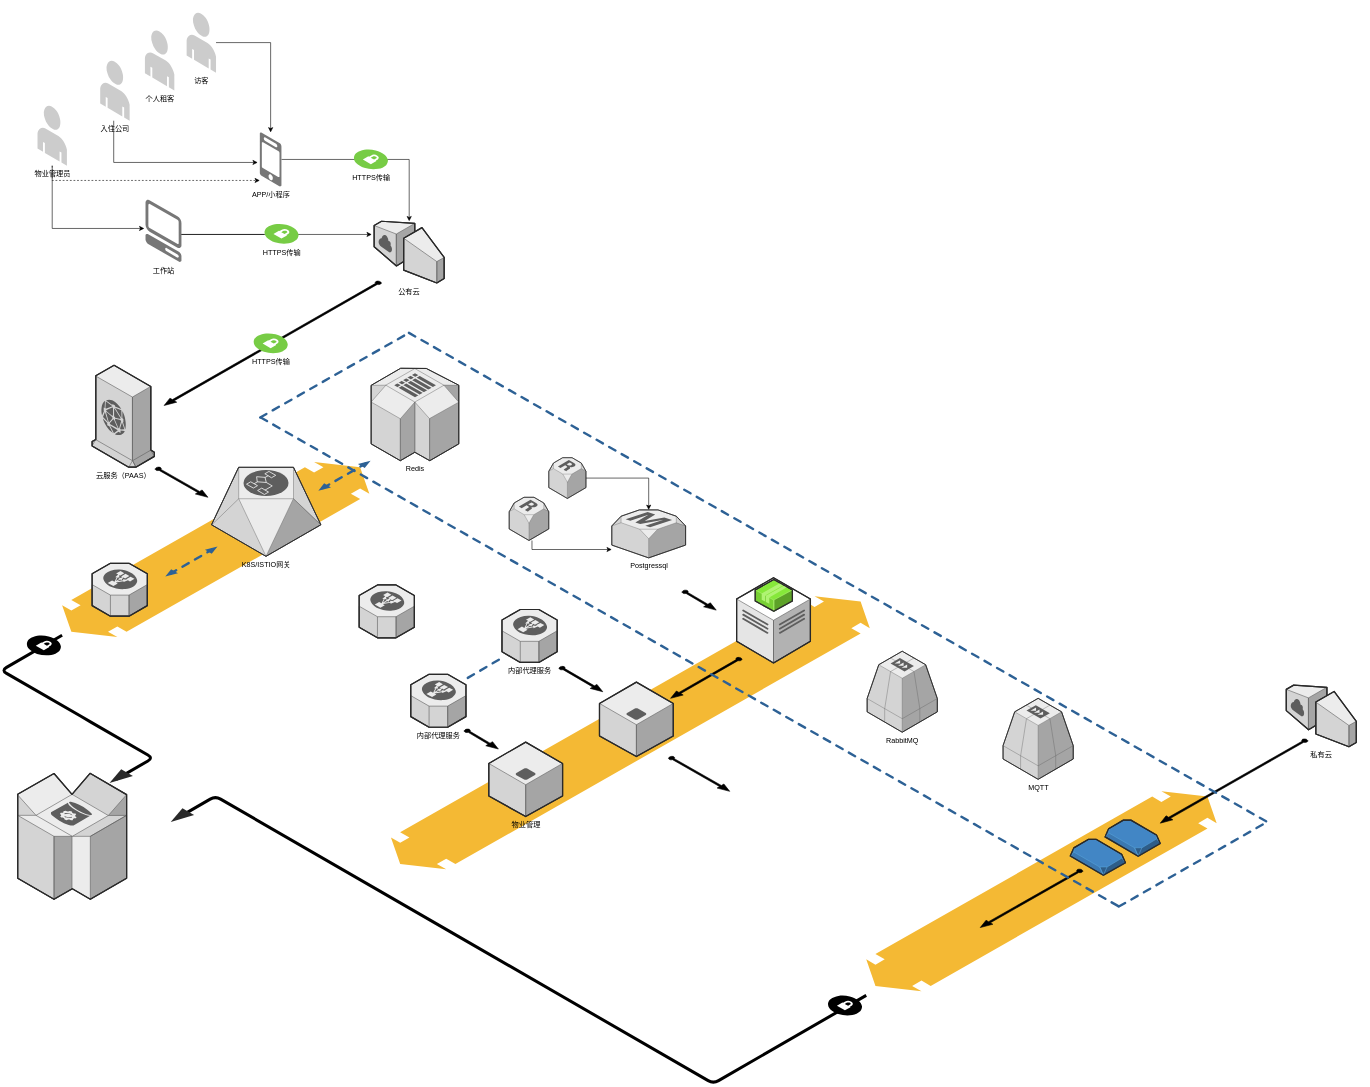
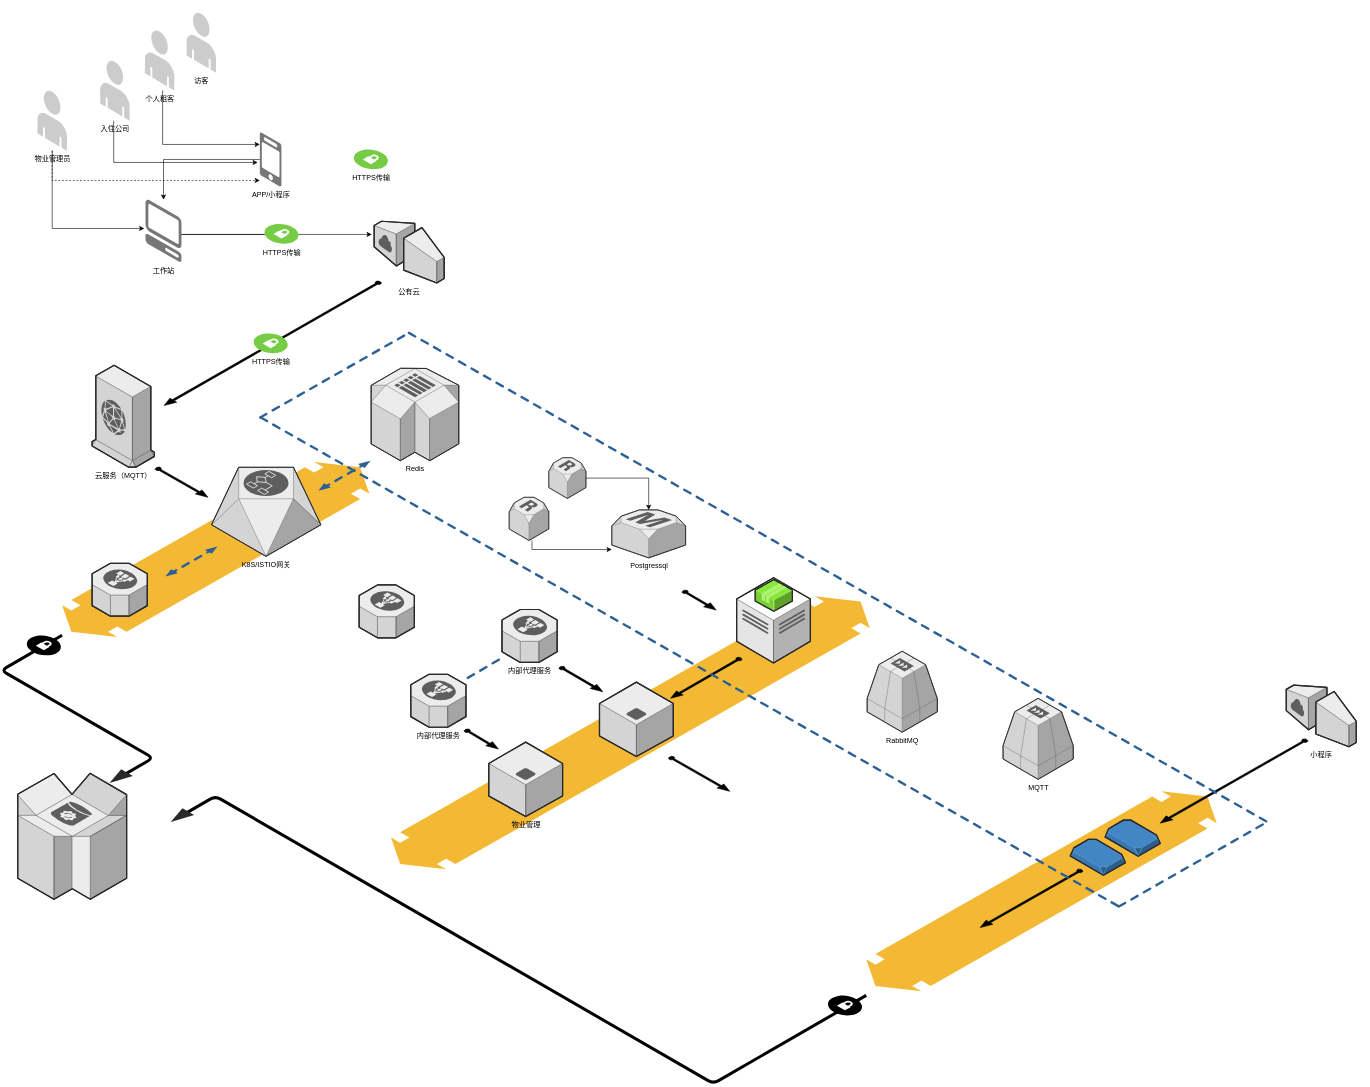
(271, 58) -> none
(52, 135) -> (52, 120)
none -> (182, 144)
(318, 159) -> (194, 159)
(124, 476) -> (124, 476)
(1321, 755) -> (1321, 755)
